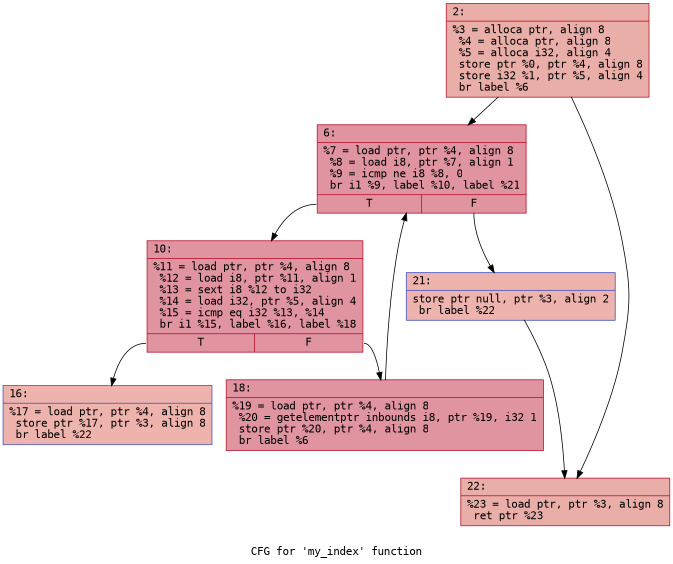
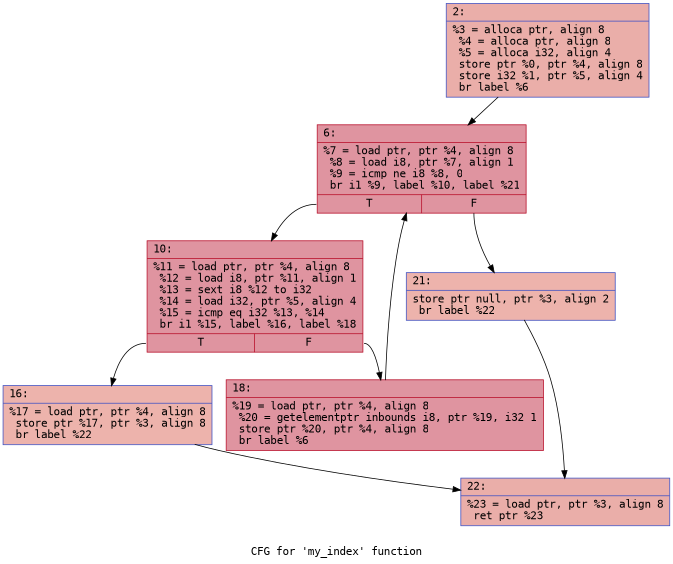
(548, 50) -> (548, 50)
(628, 283) -> (323, 471)
(565, 502) -> (565, 502)
